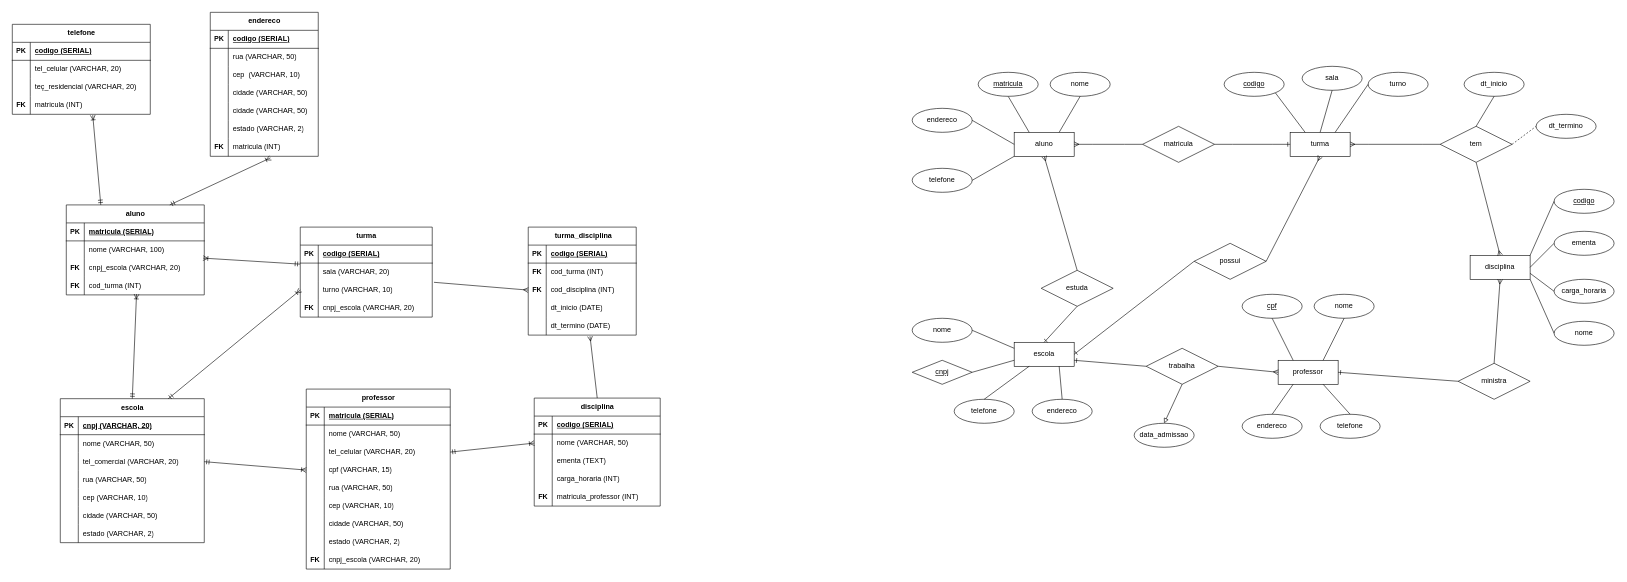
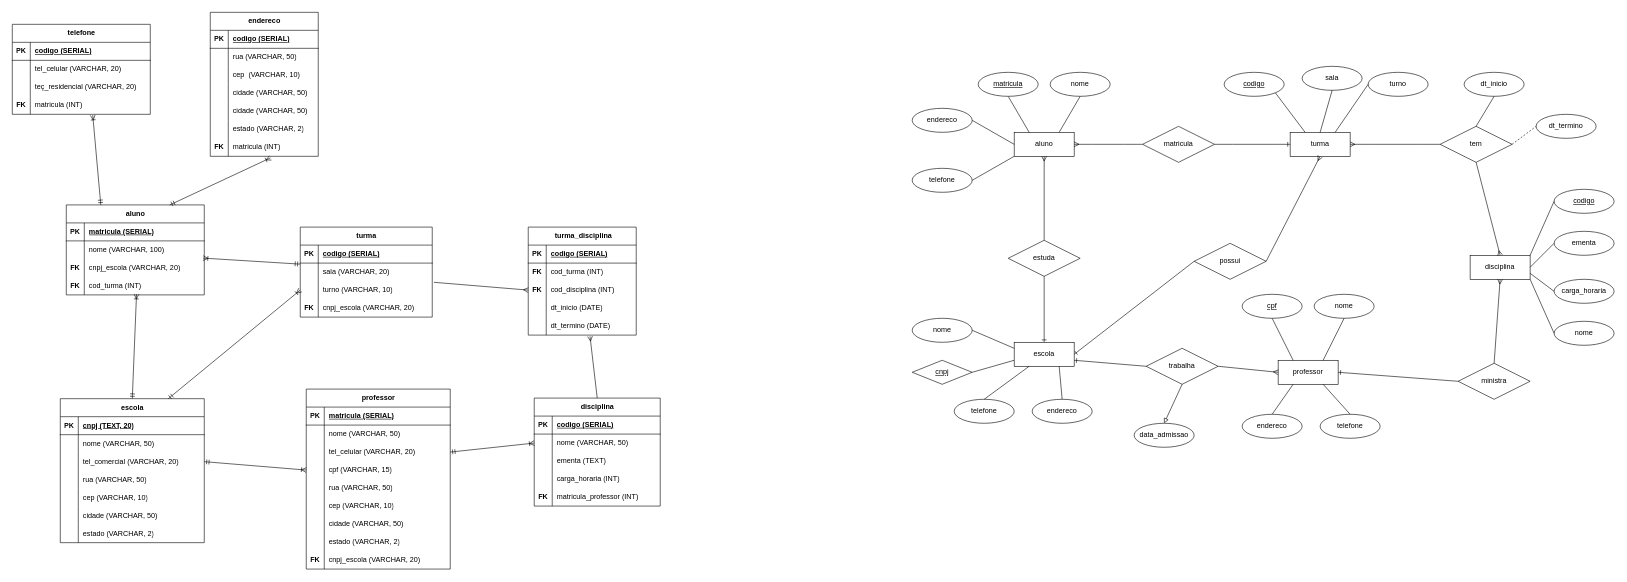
(1077, 288) -> (1044, 258)
(118, 426) -> (111, 426)
